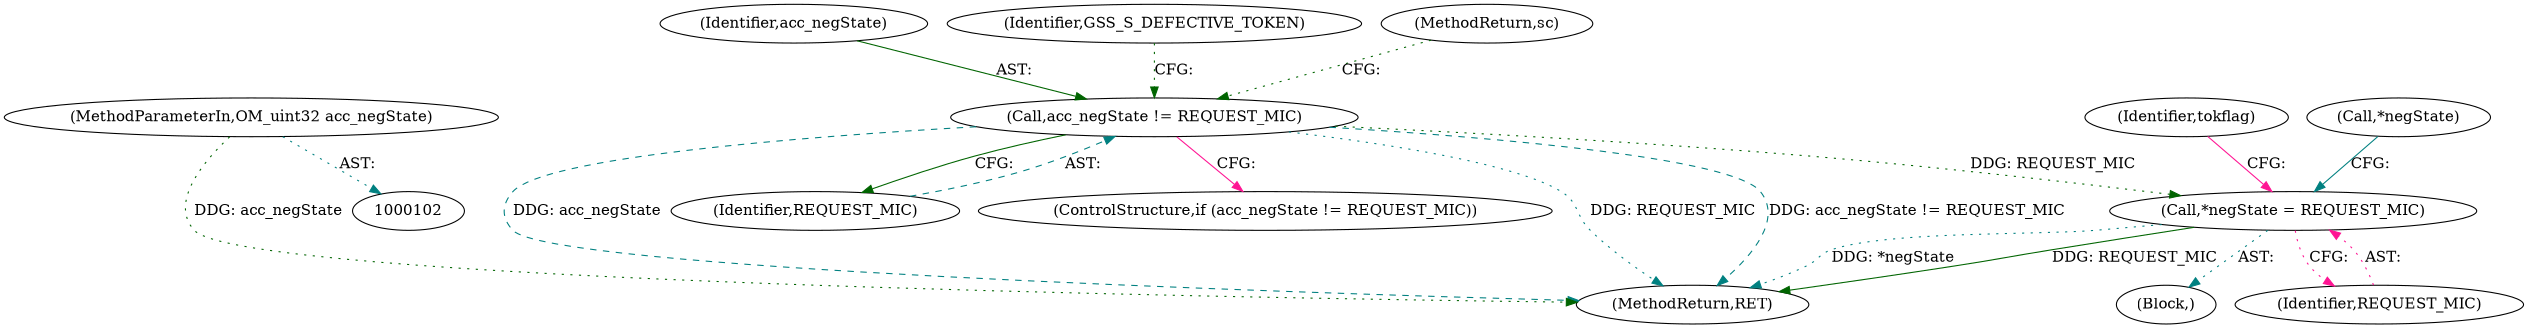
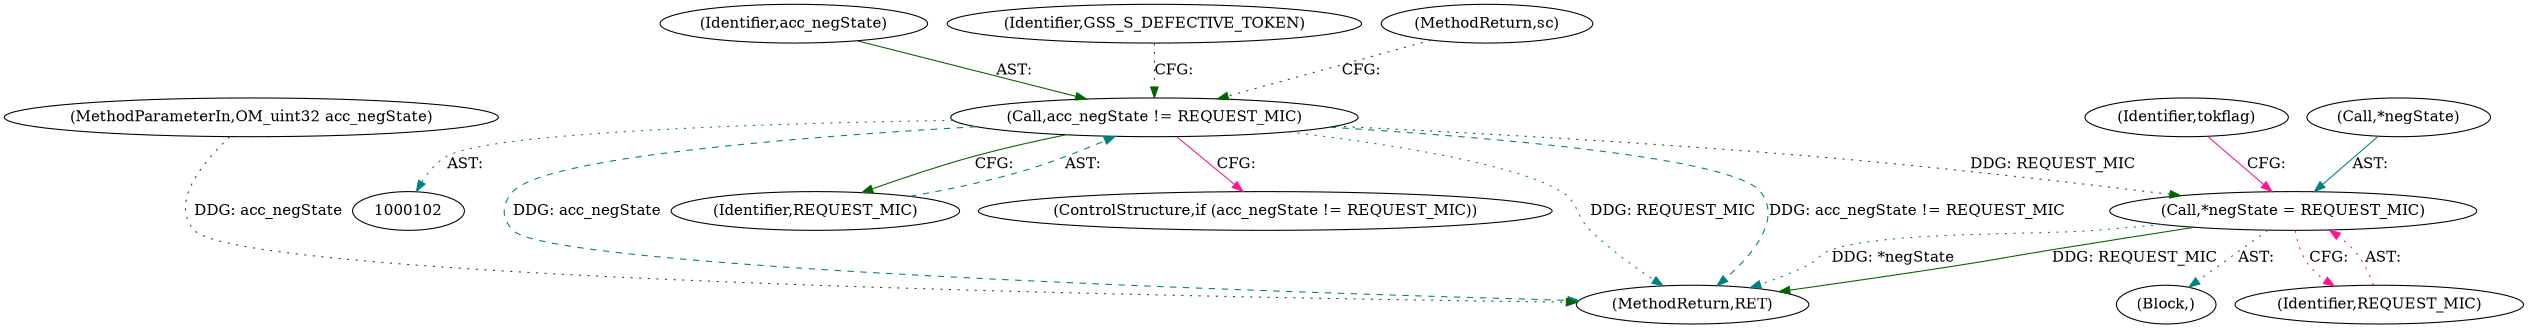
(327, 162) -> (681, 129)
(2373, 164) -> (2373, 164)
